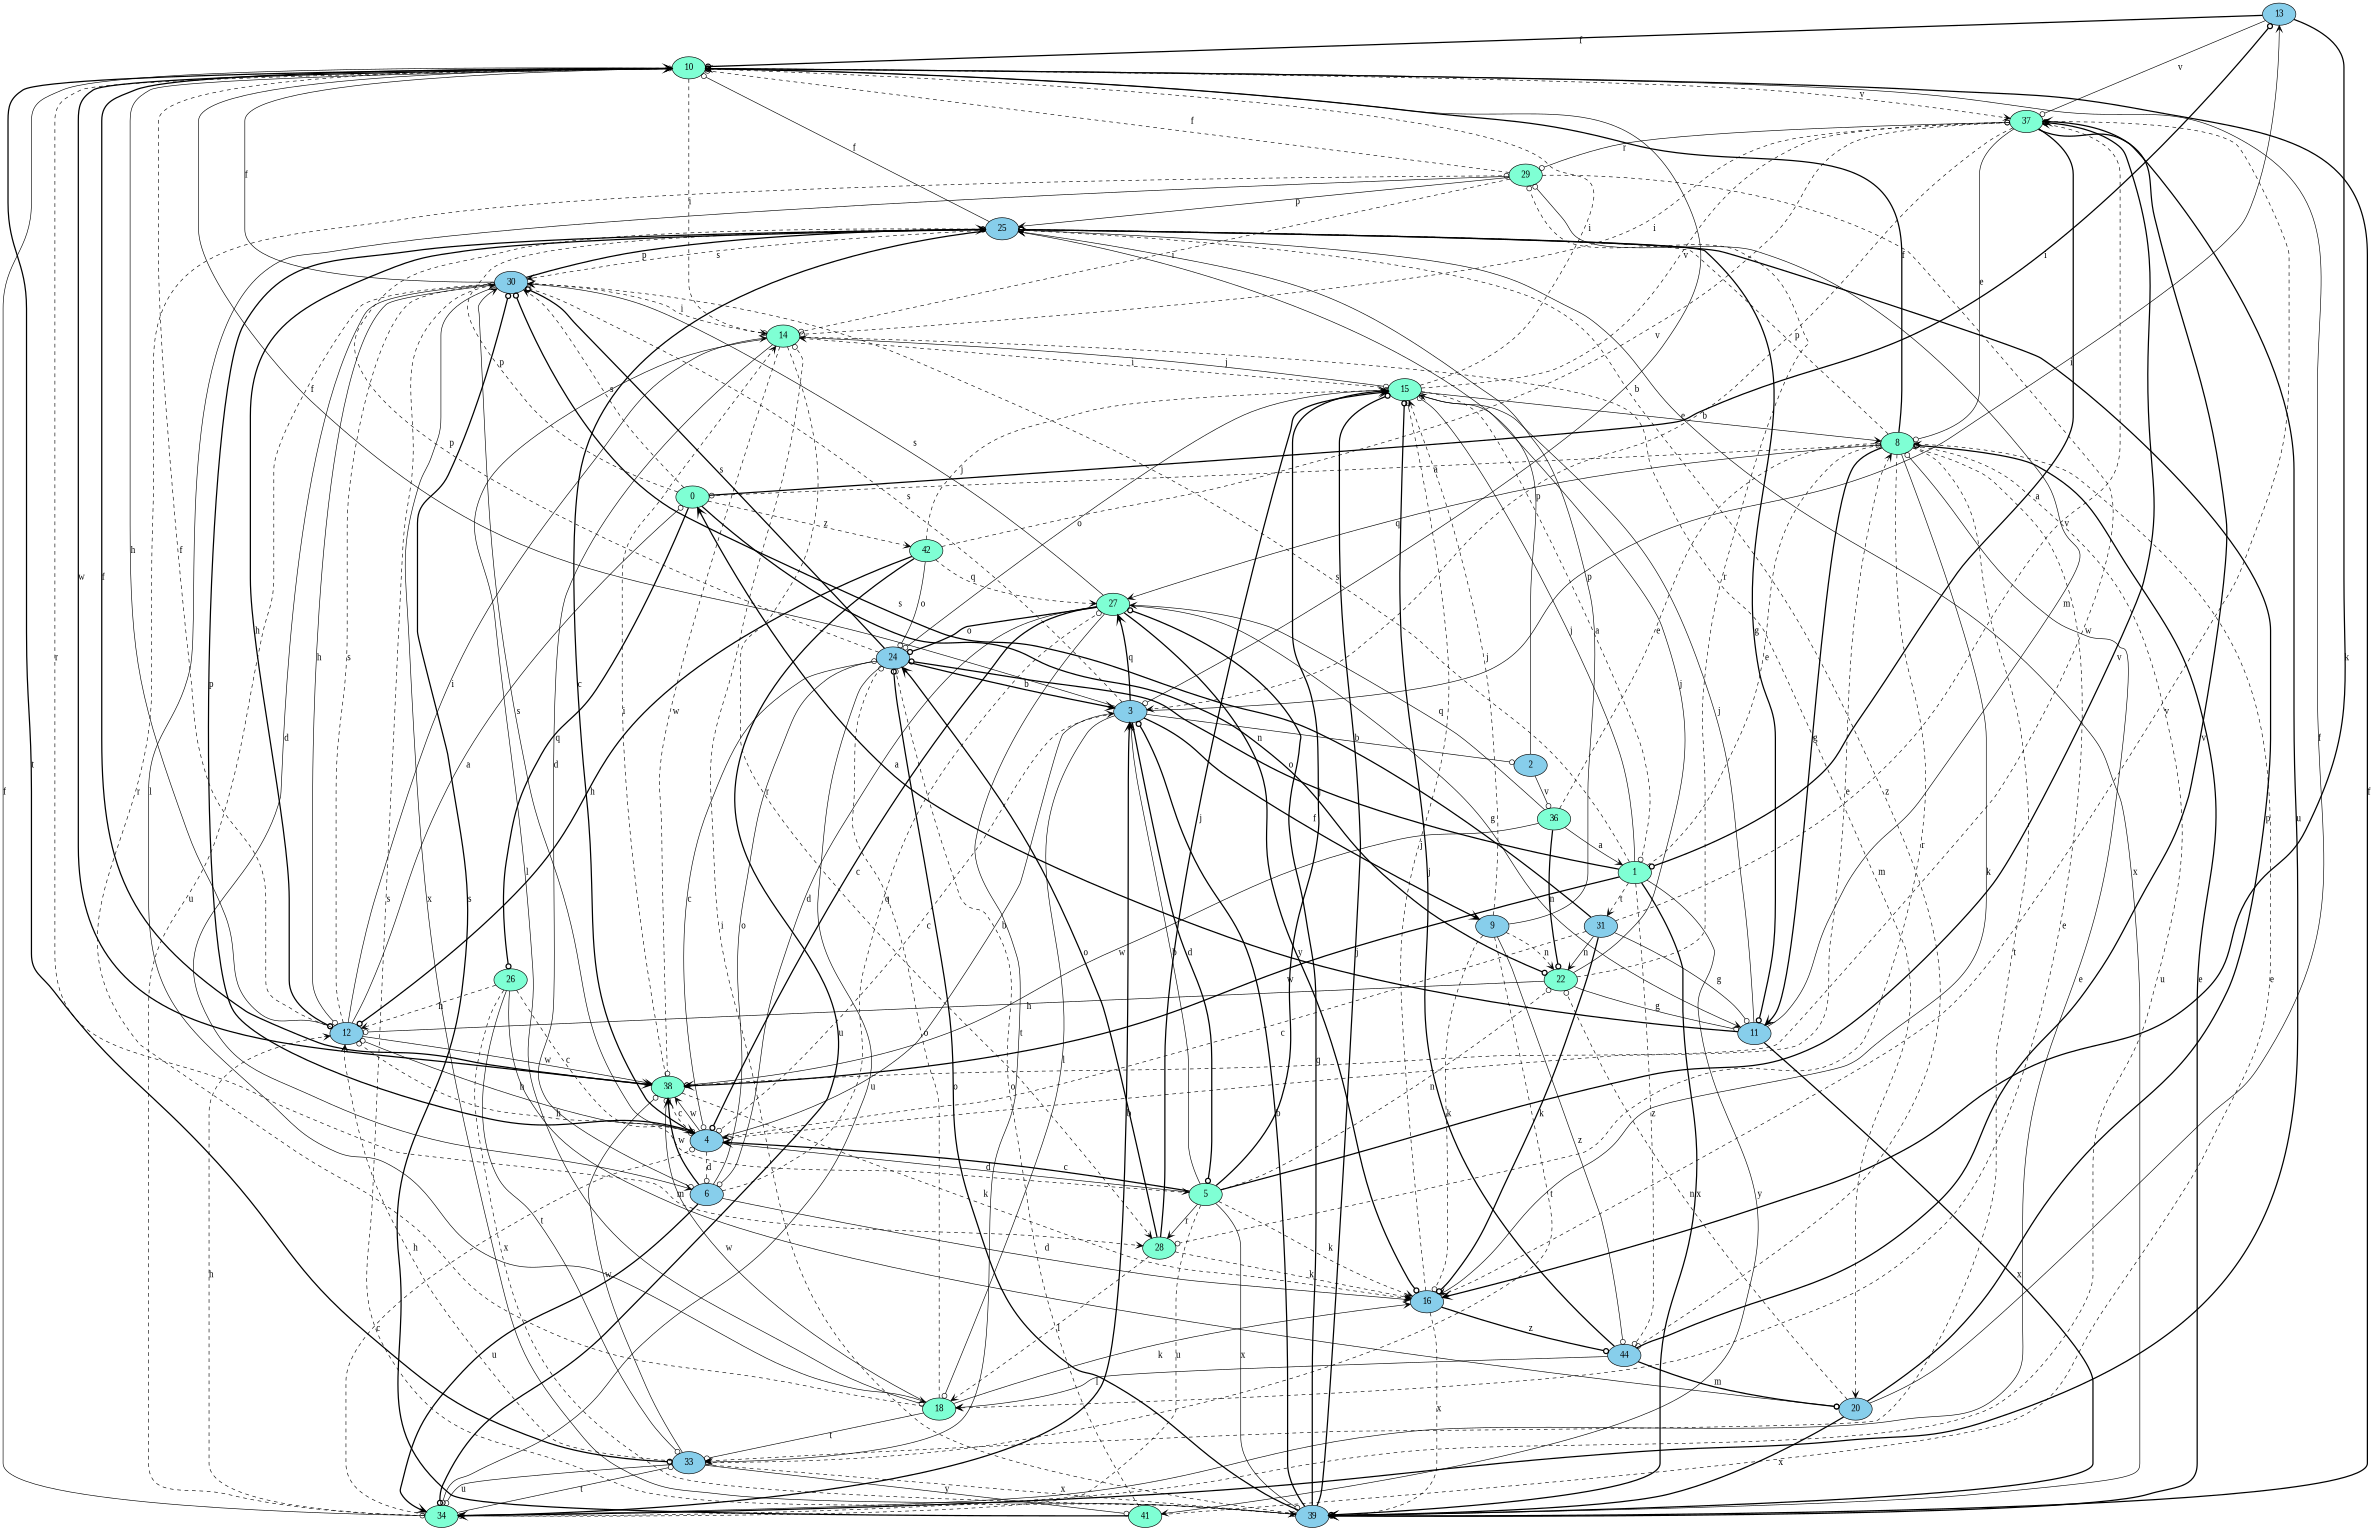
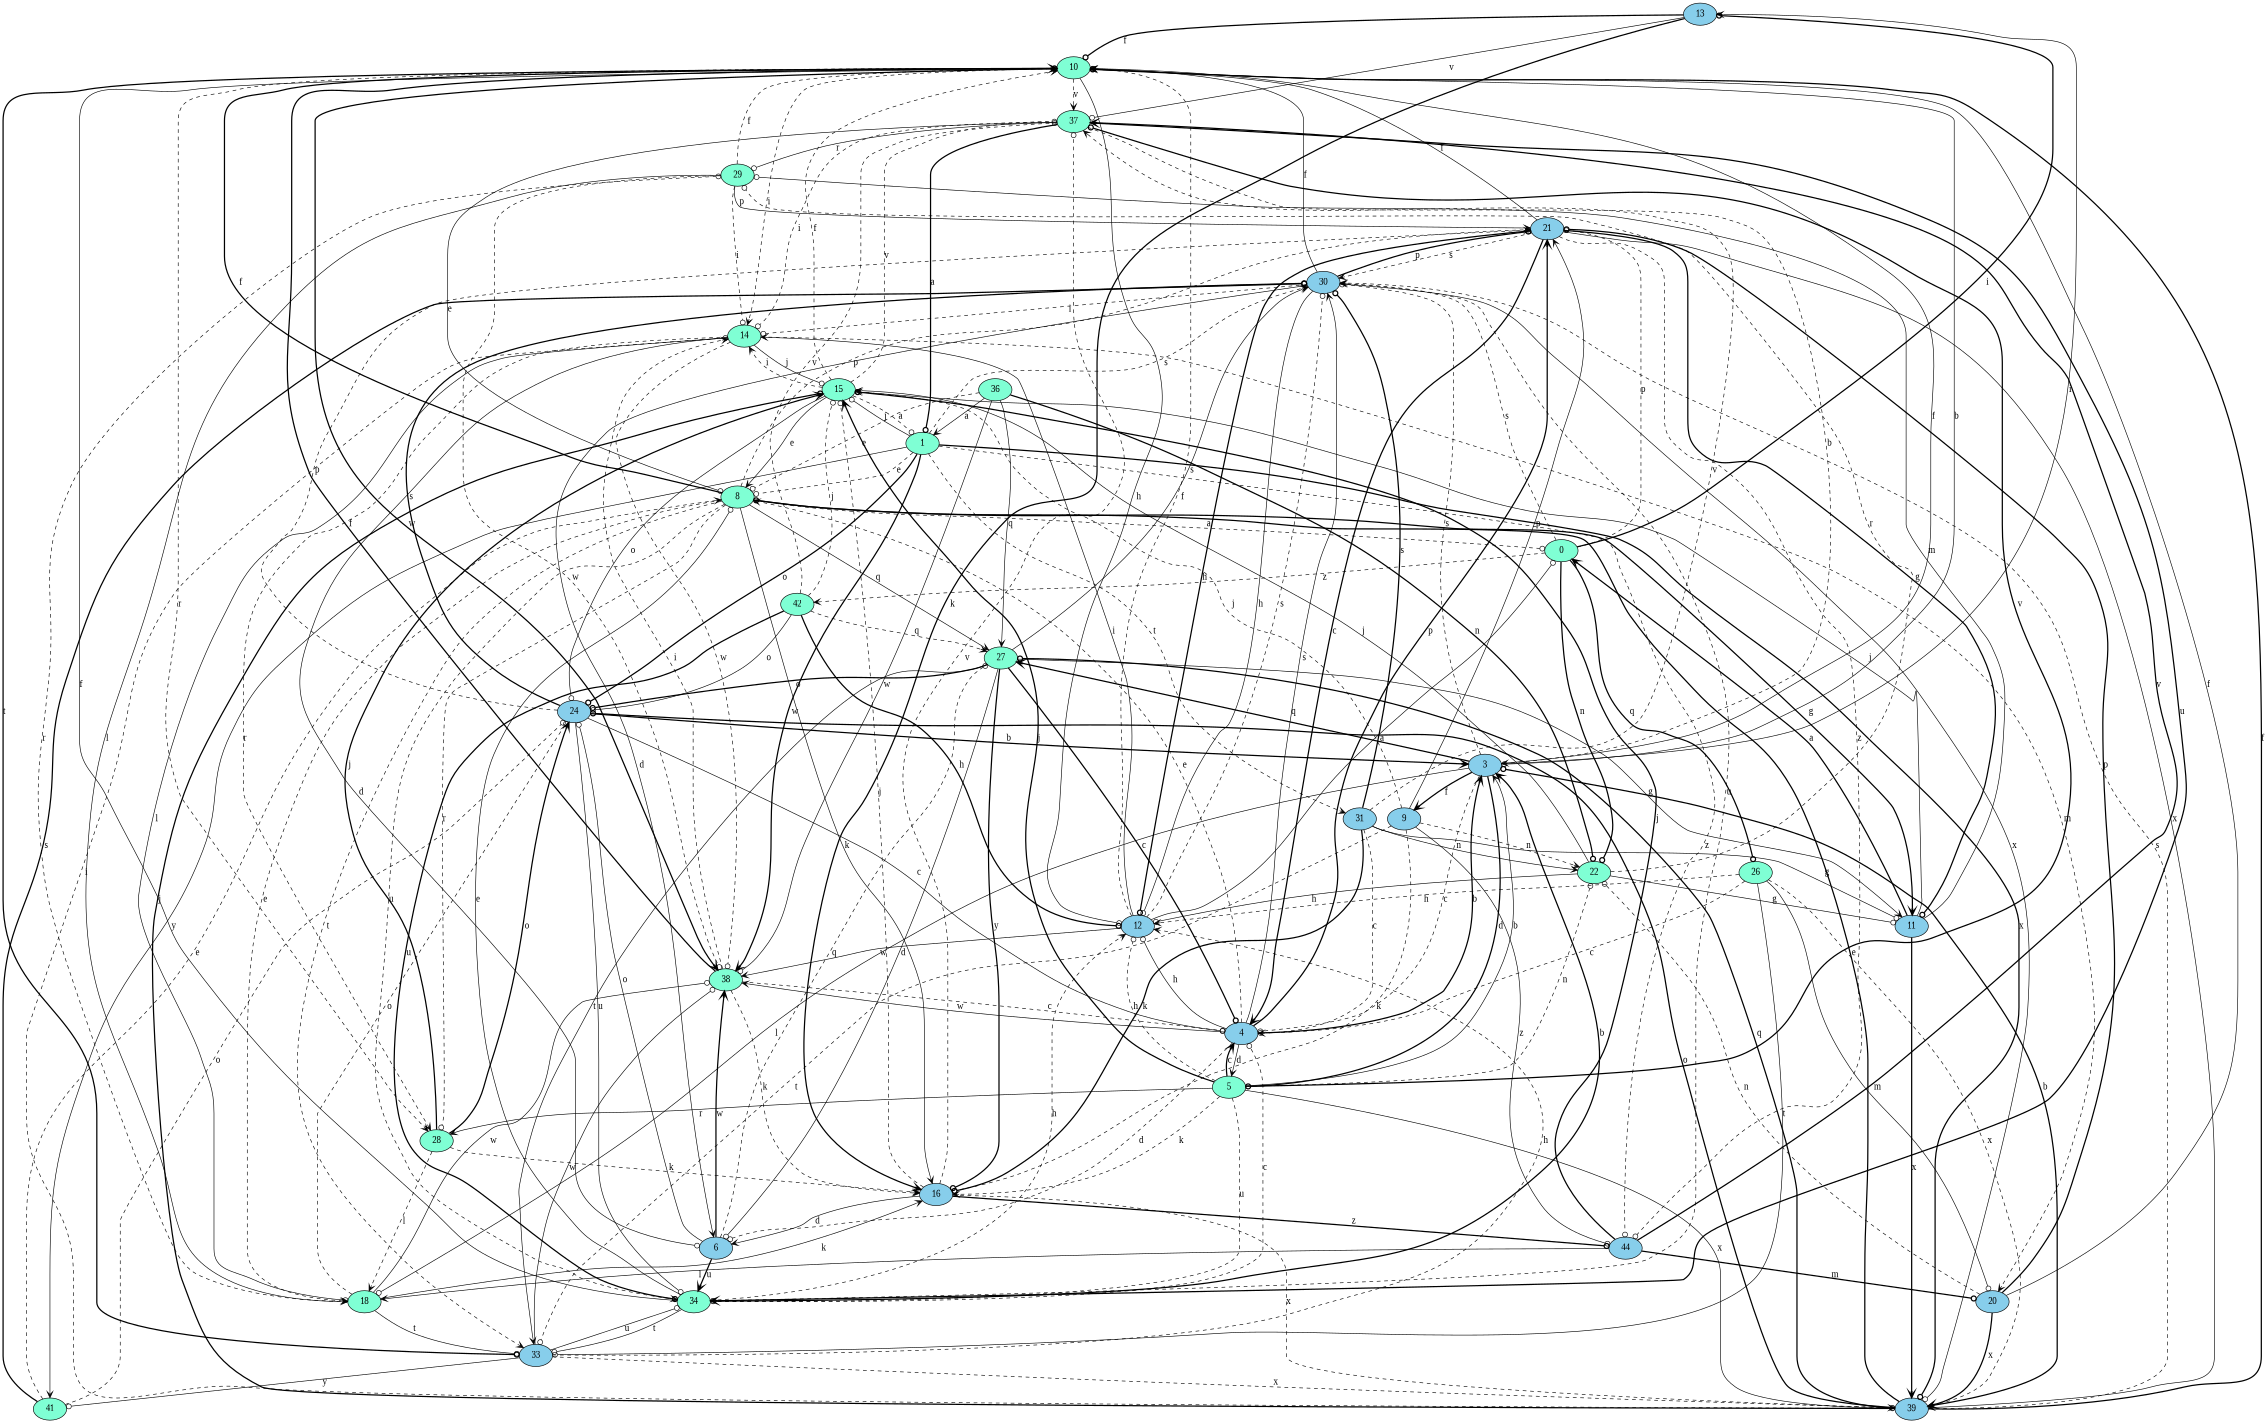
(1002, 229) -> (1547, 229)
(1590, 229) -> (815, 229)
(1531, 765) -> none
(967, 970) -> (1449, 981)
(1062, 1261) -> (827, 1213)
